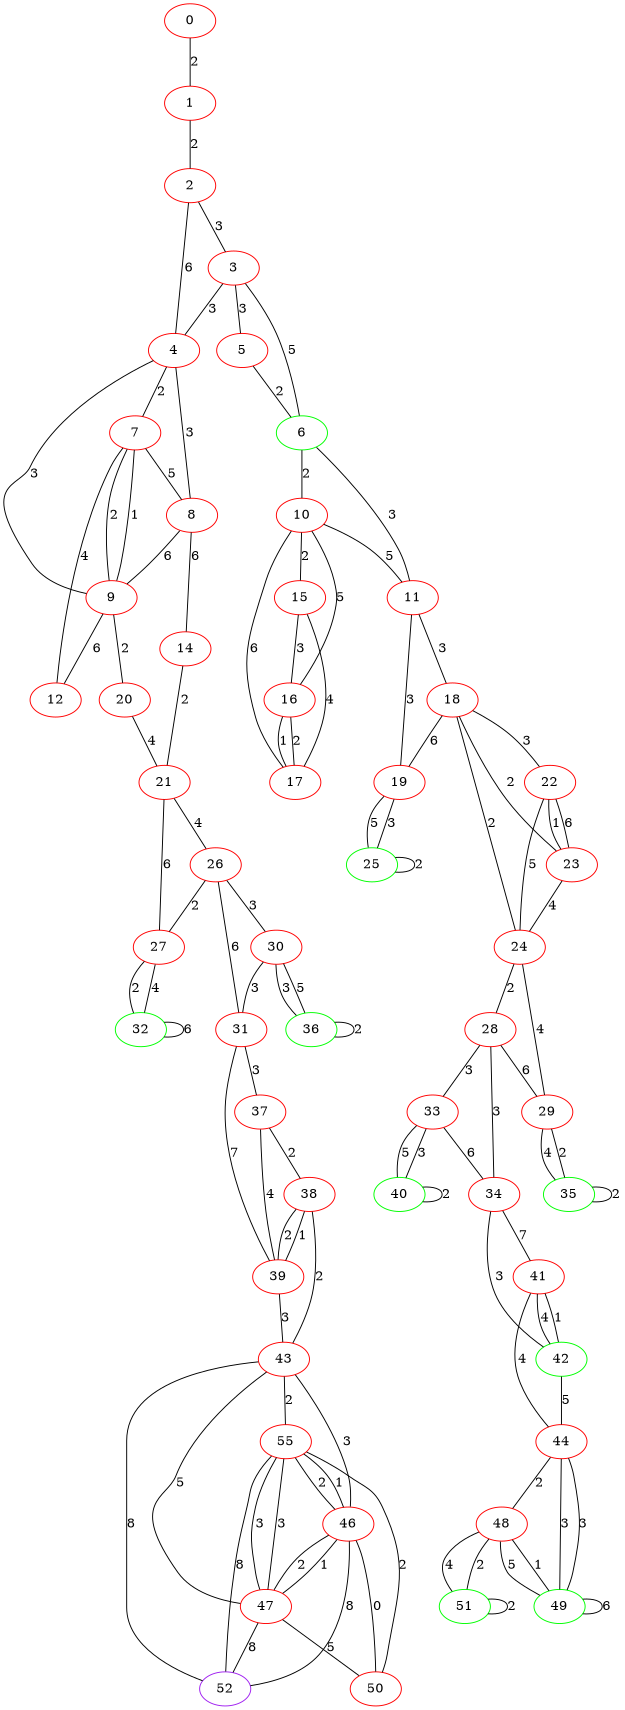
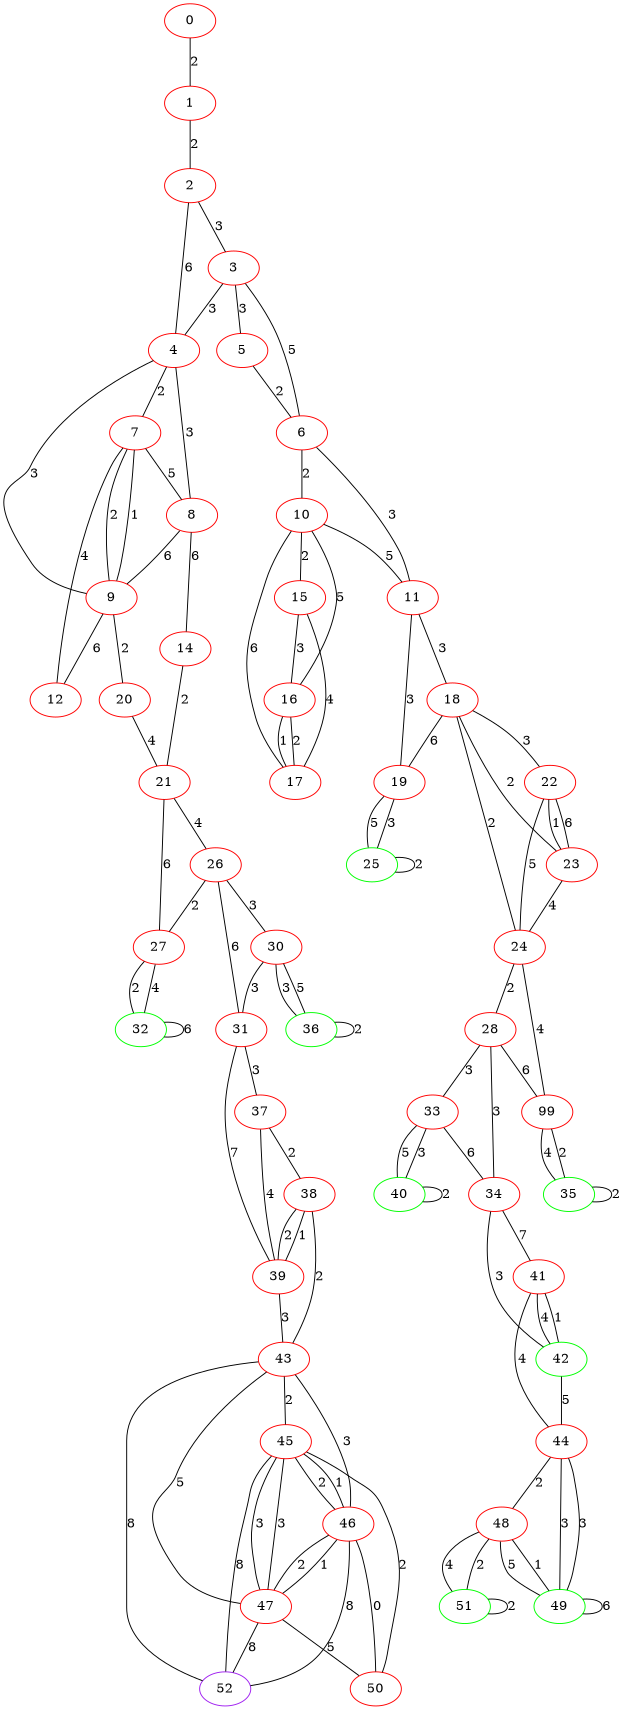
(302, 433) -> (302, 433)
(547, 1112) -> (547, 1112)
(286, 1442) -> (286, 1442)
